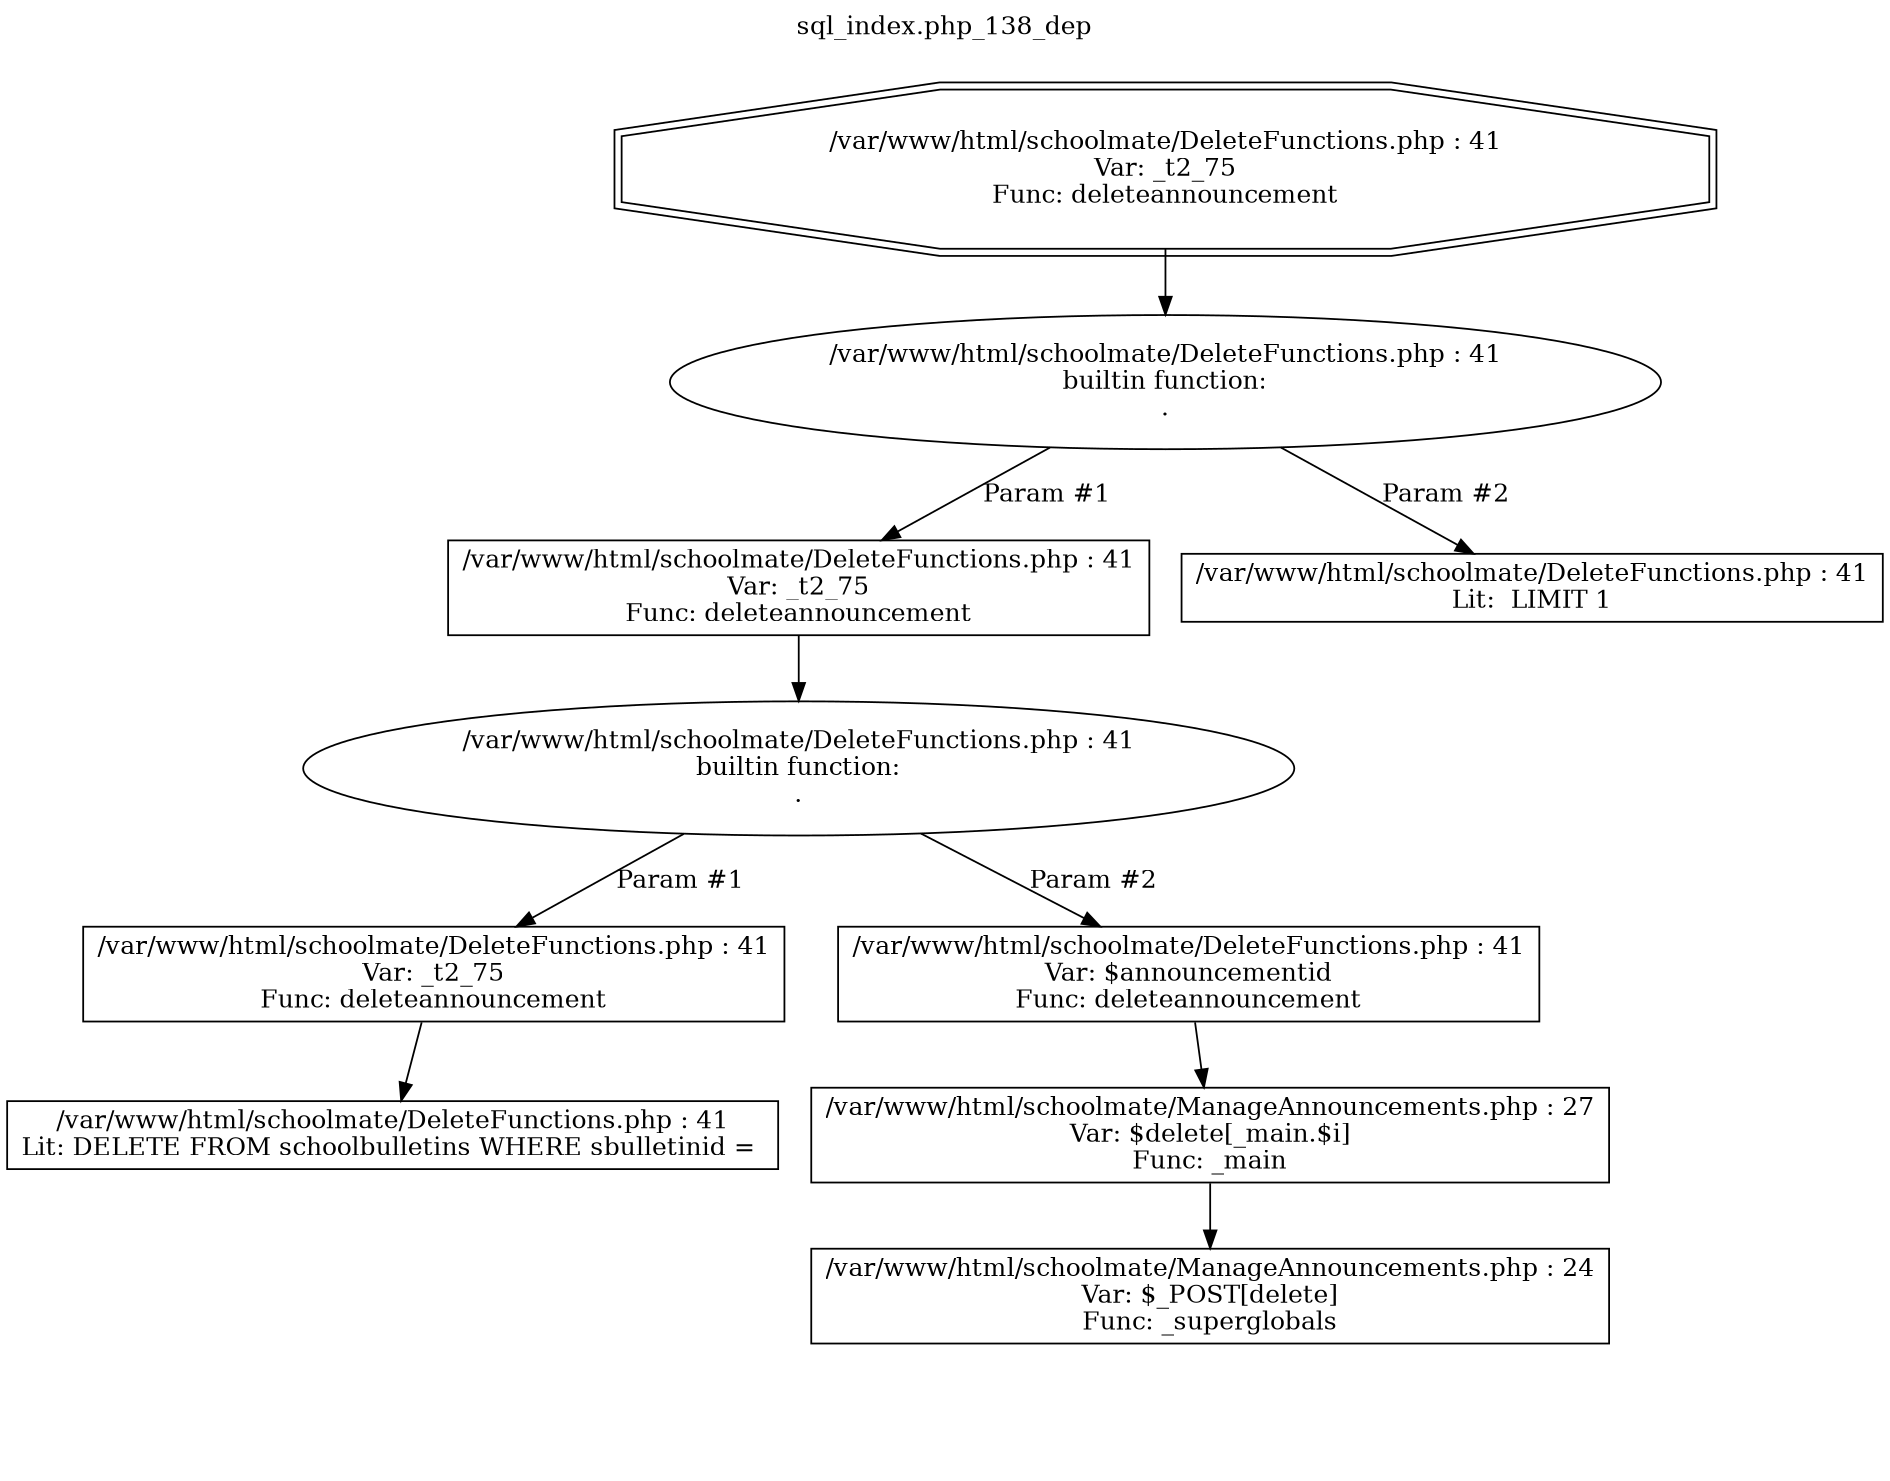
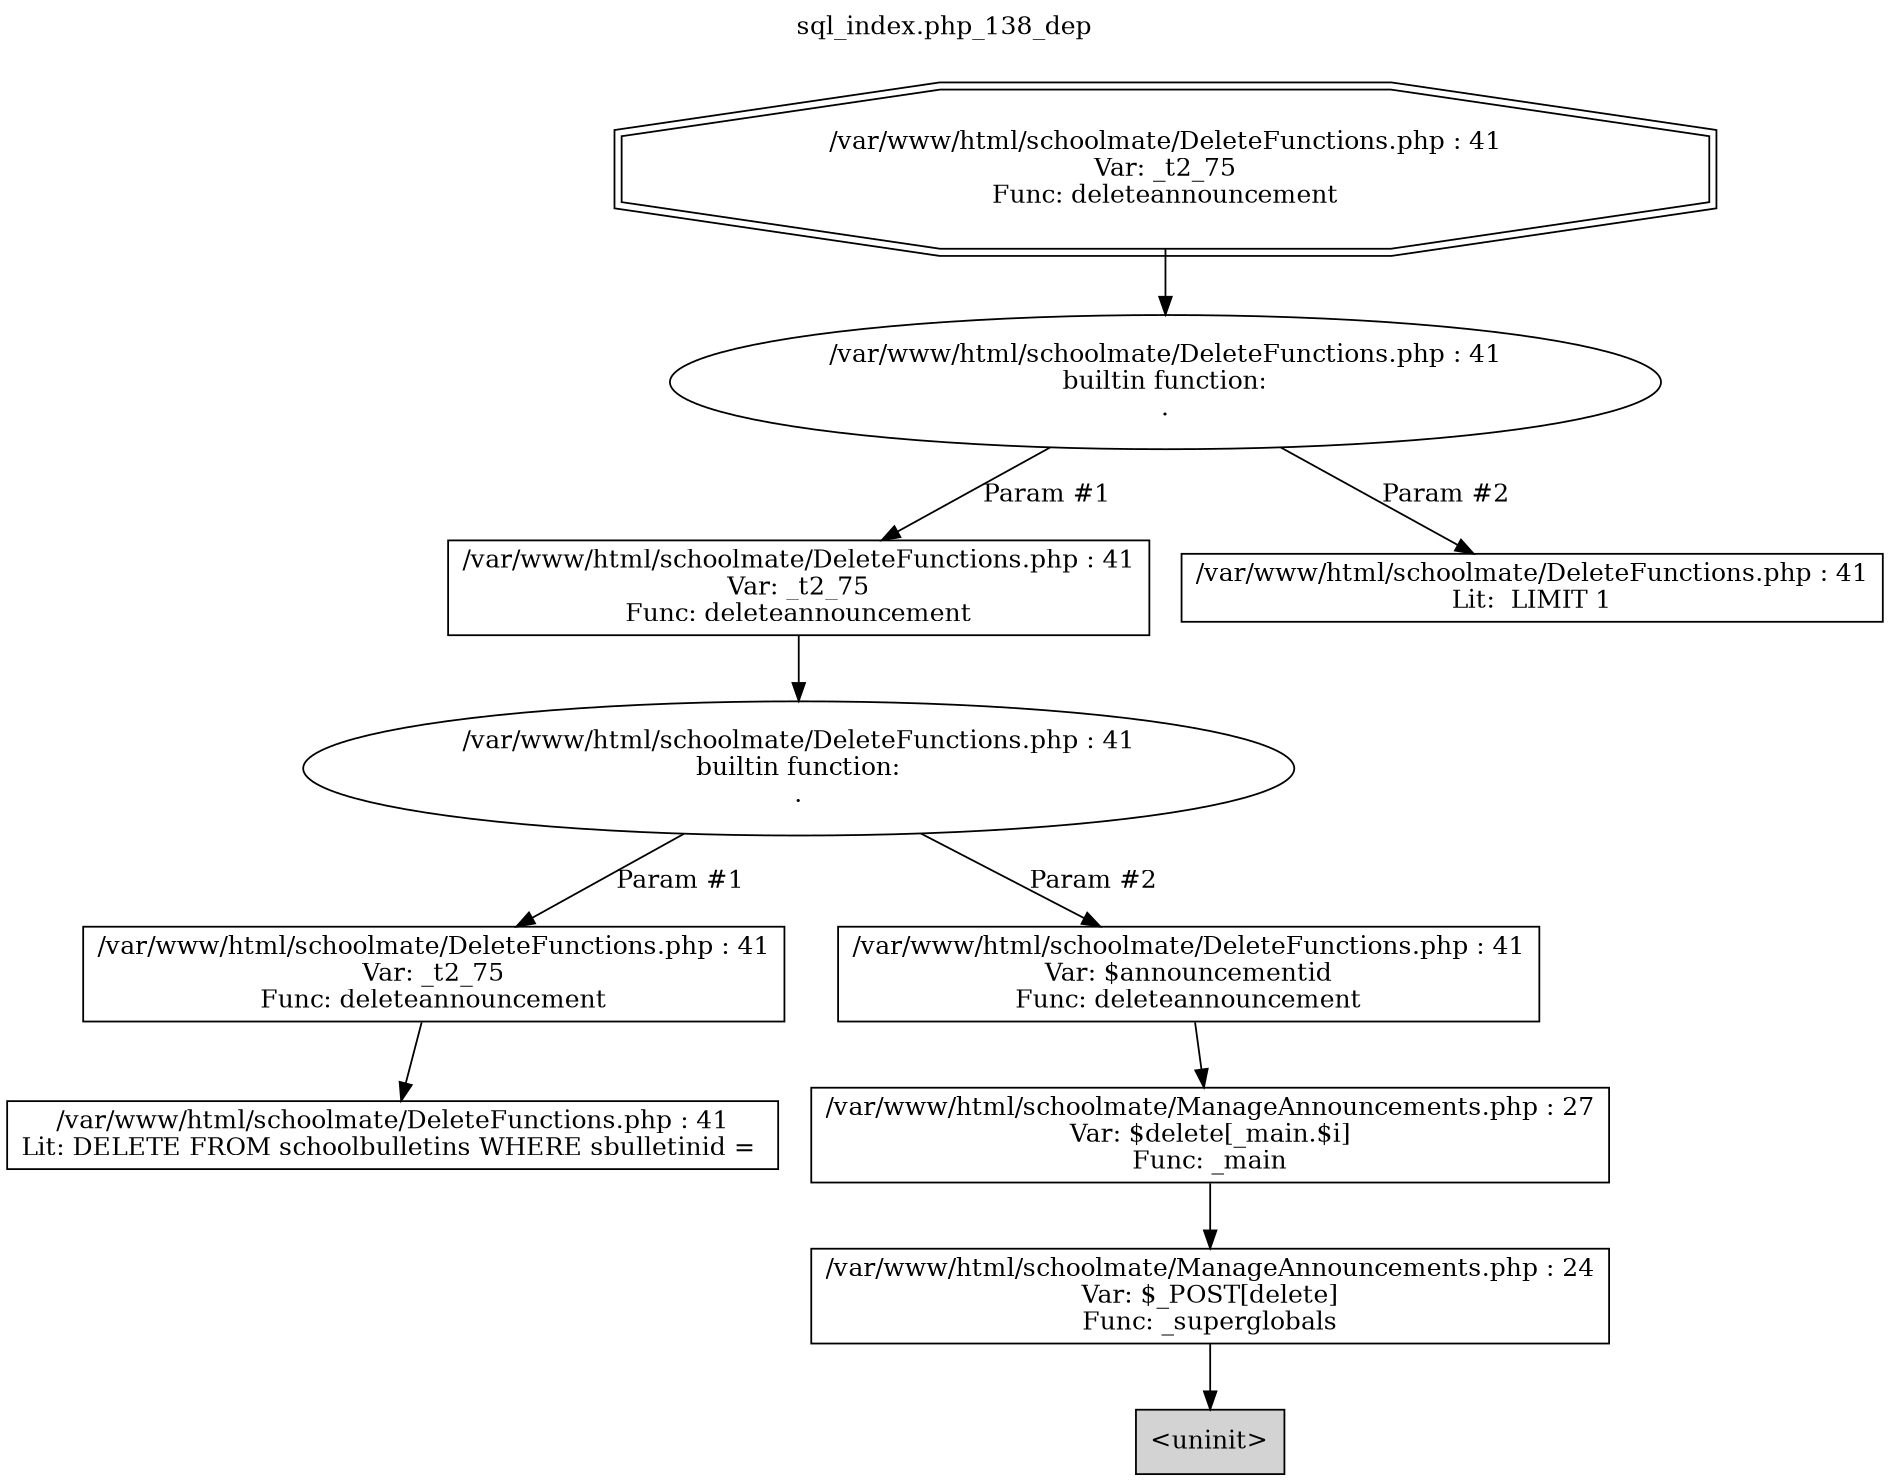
none -> (1210, 1442)
